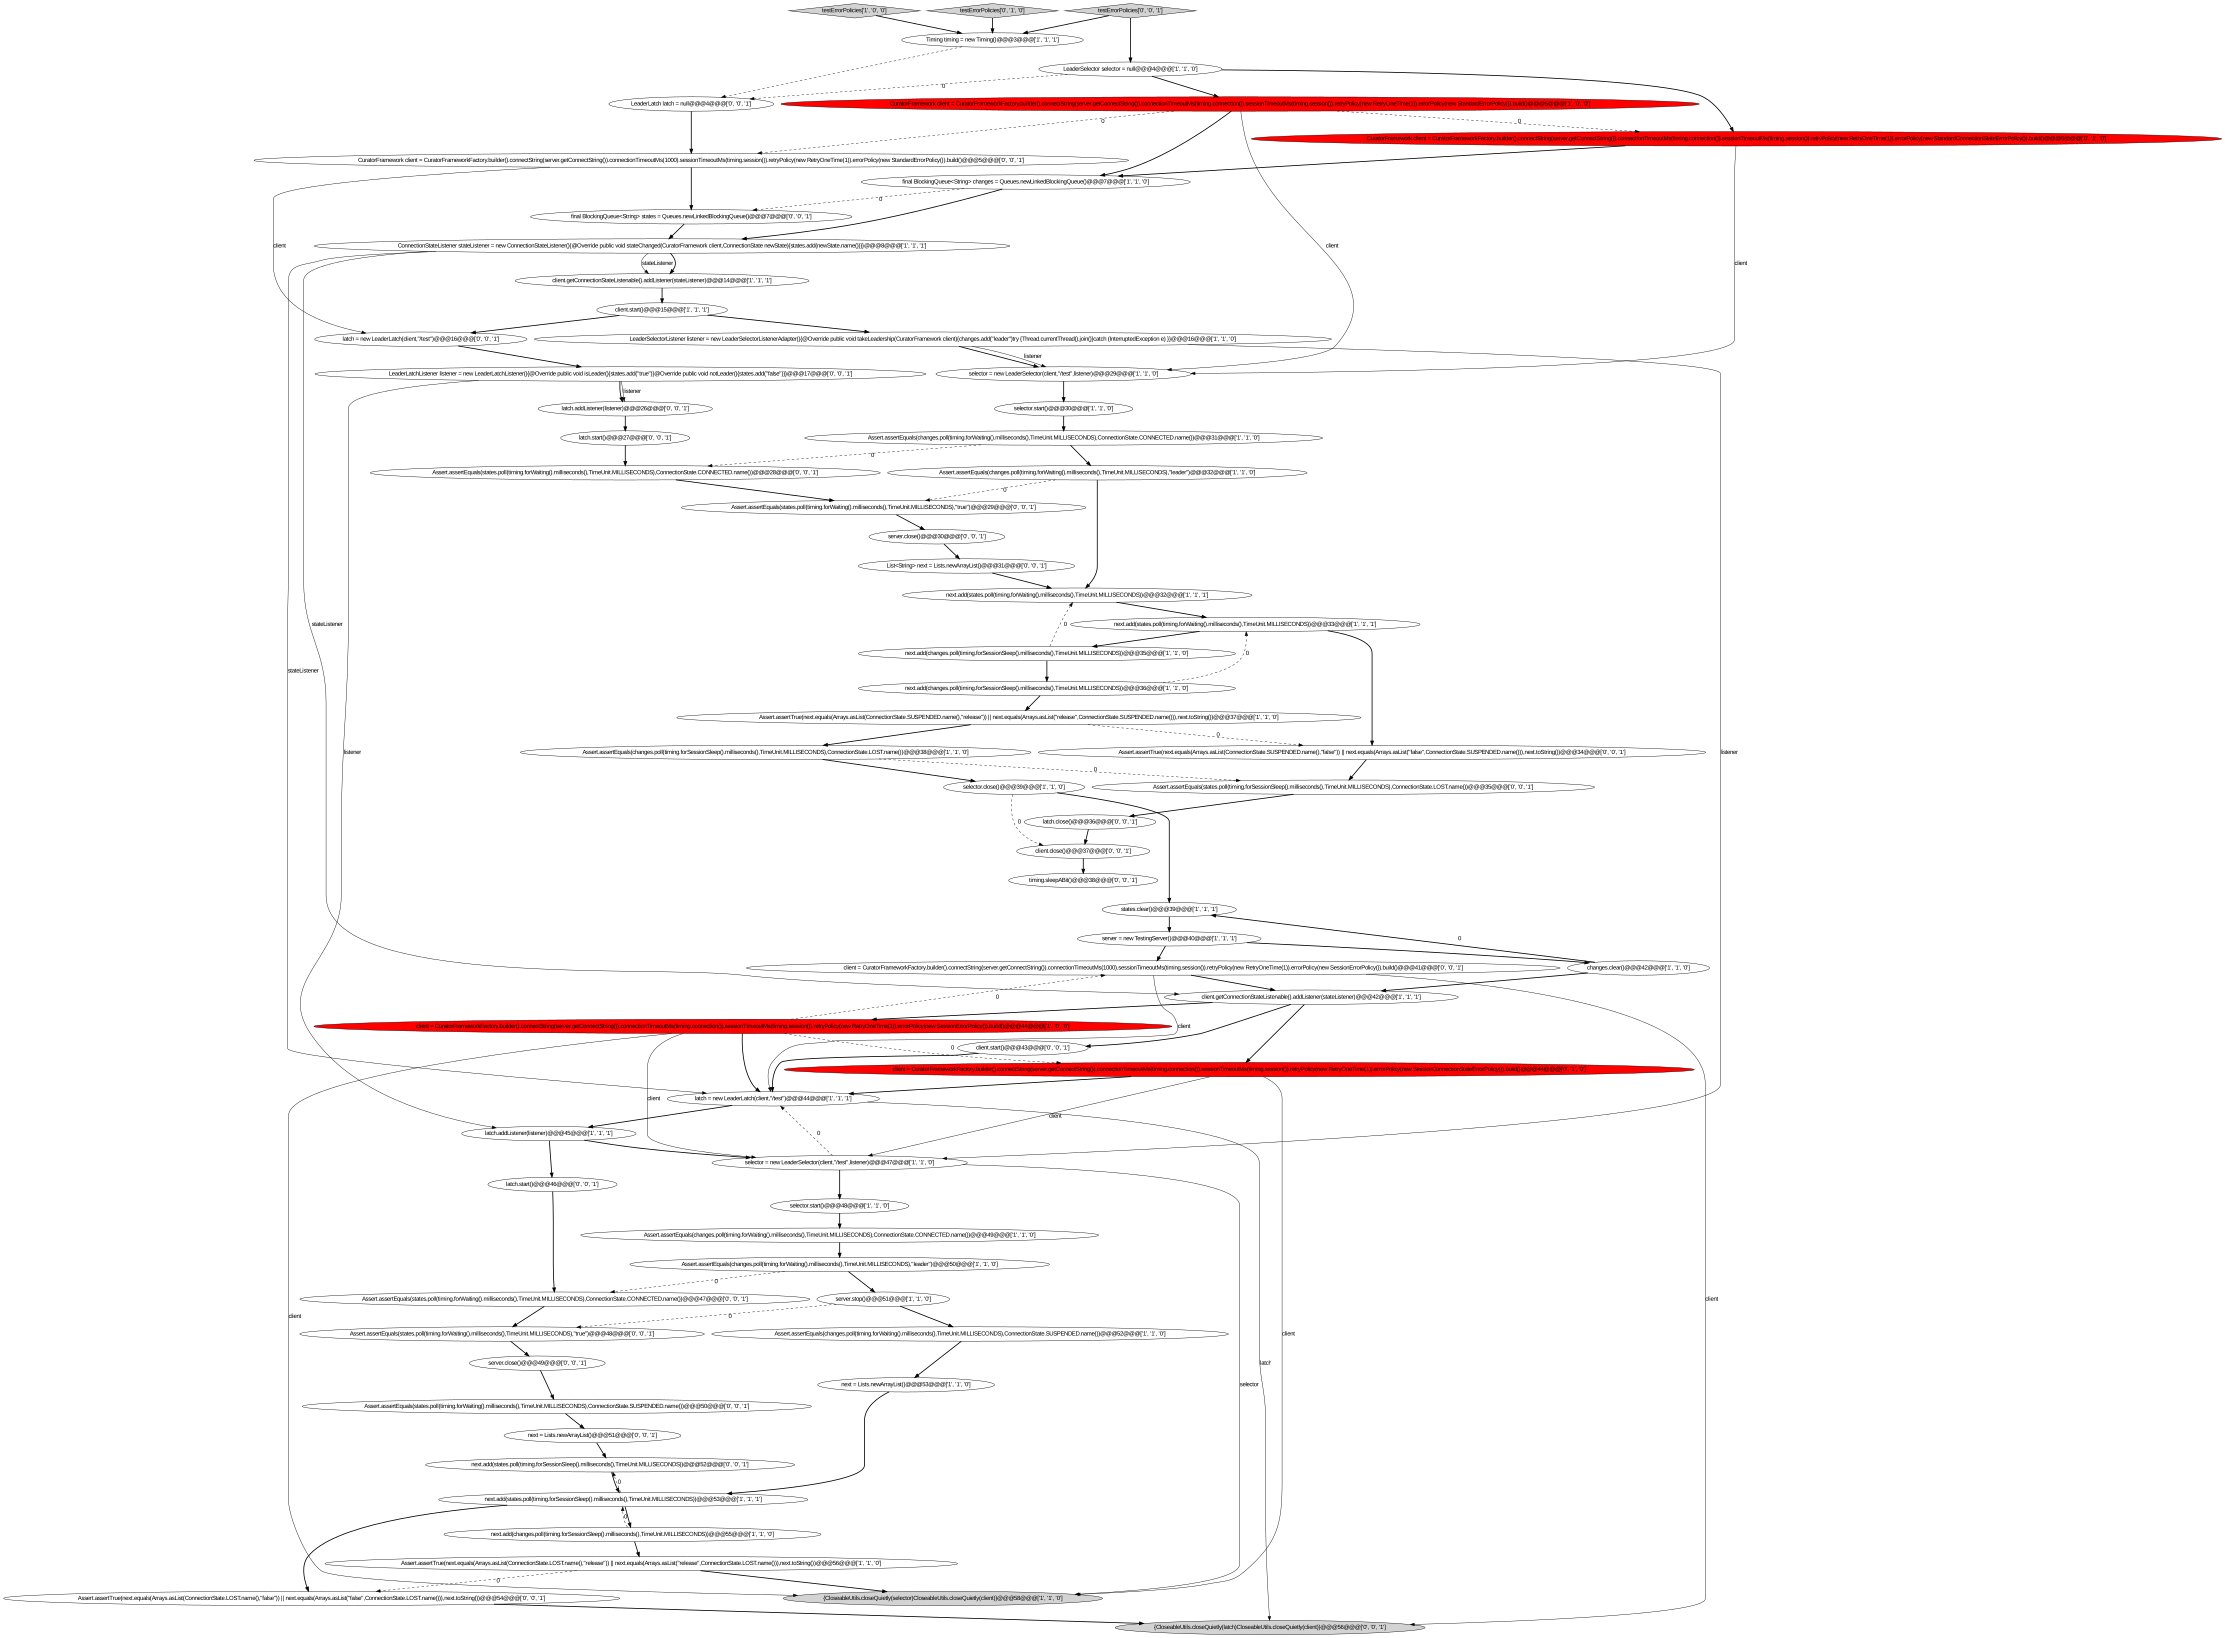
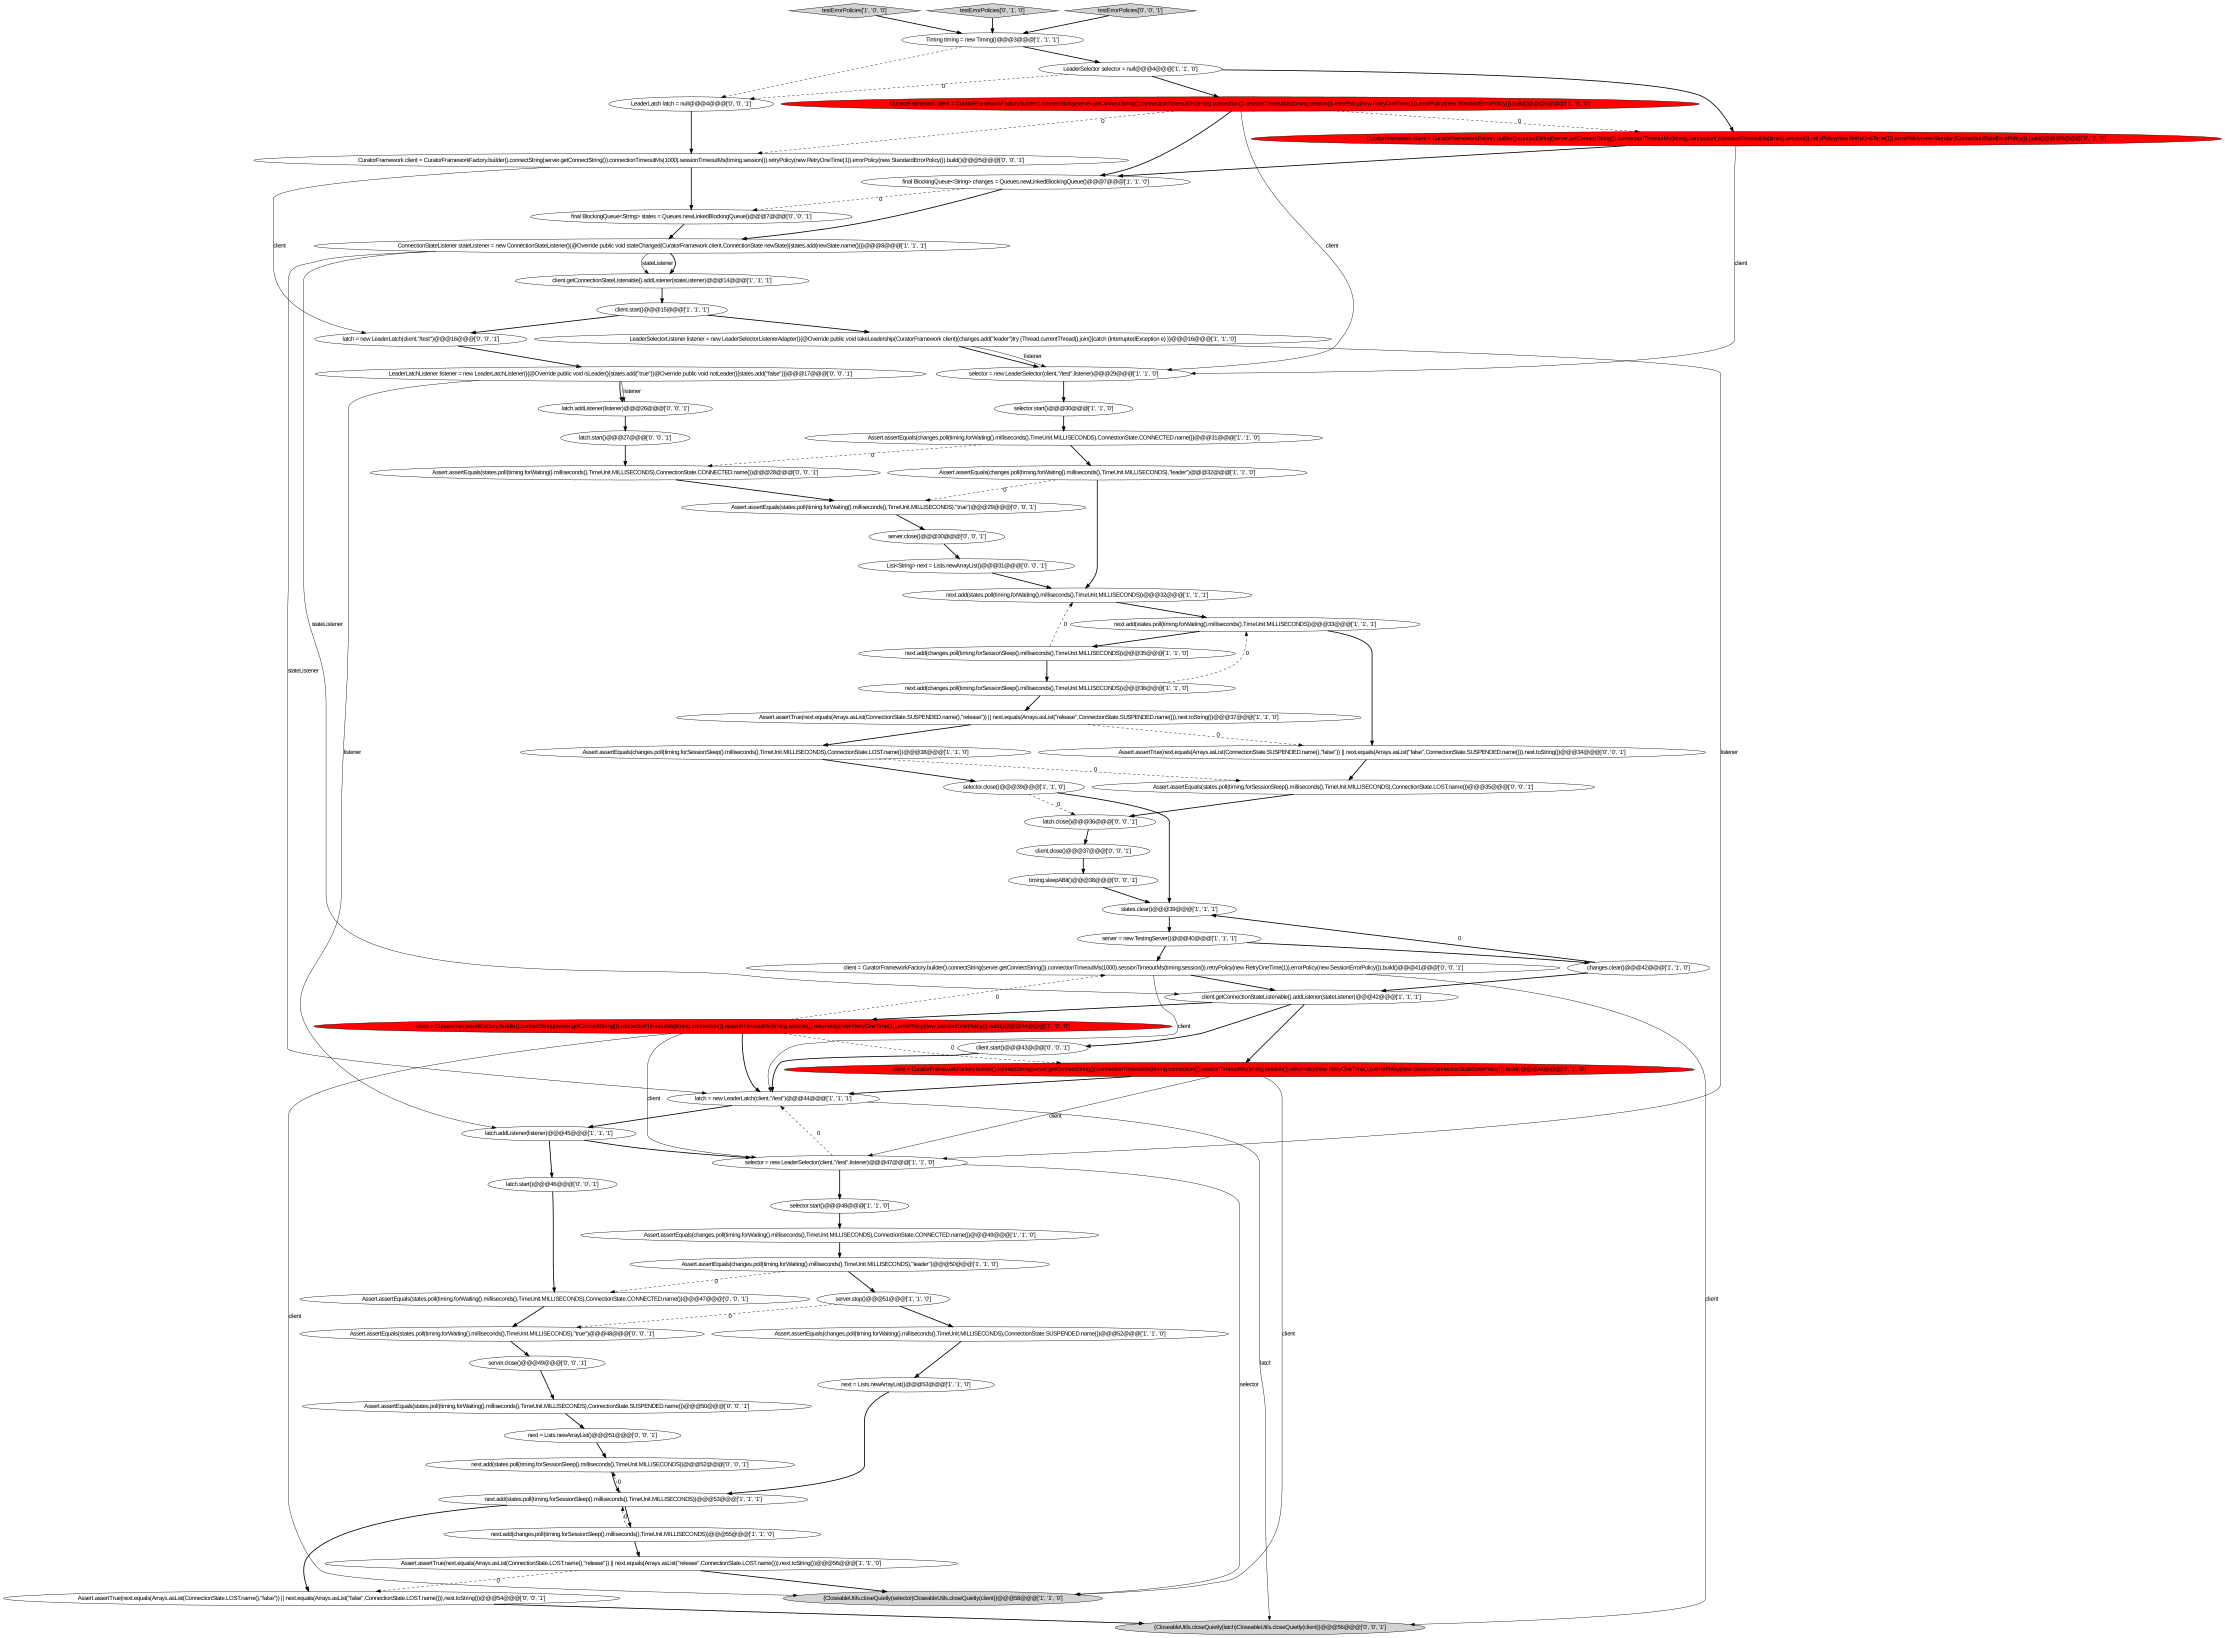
(1130, 38) -> (1059, 54)
(1015, 825) -> (1050, 804)
none -> (1124, 894)
